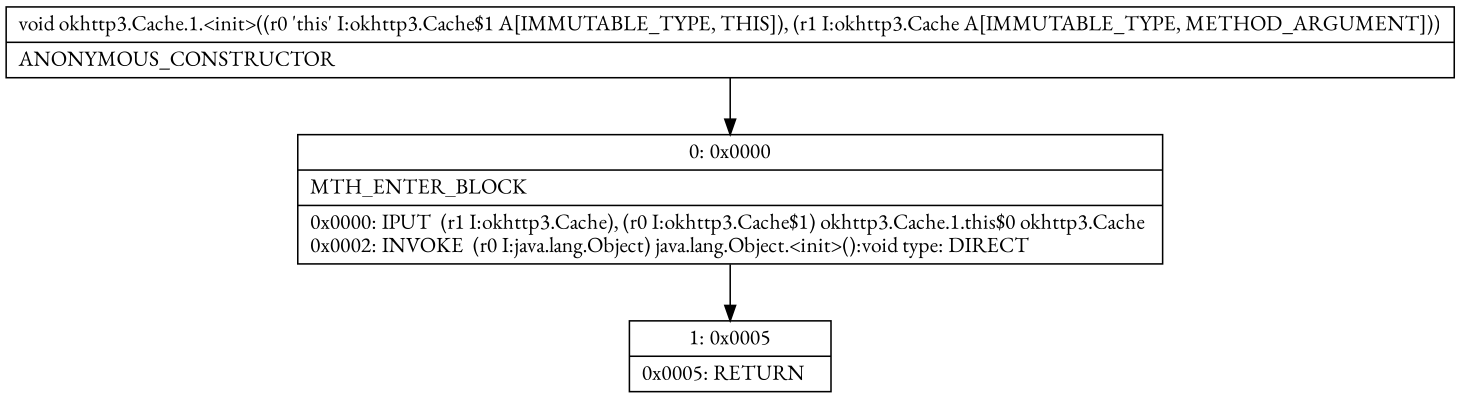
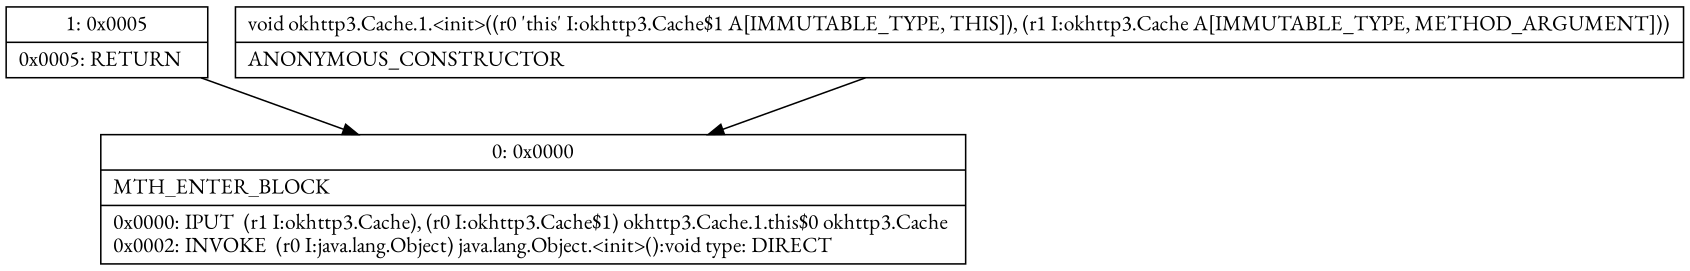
(730, 285) -> (272, 104)
